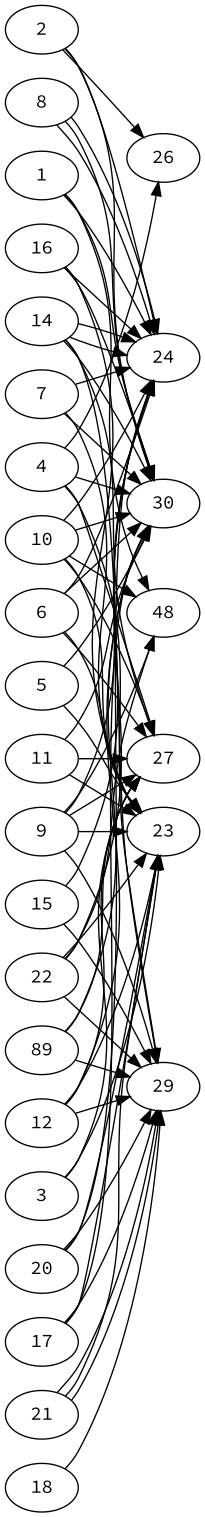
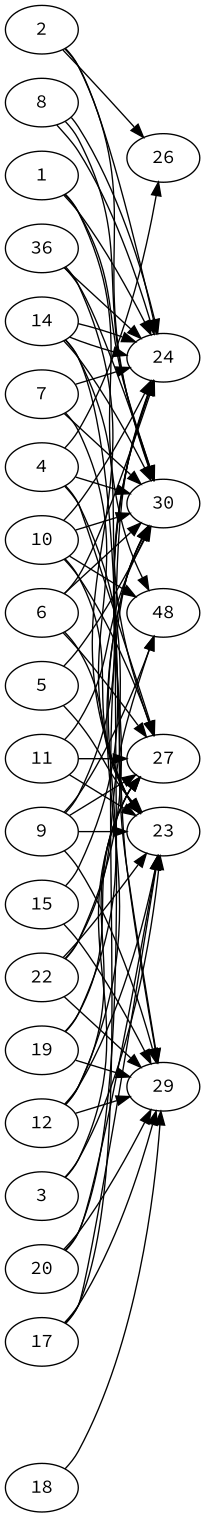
(42, 248) -> (42, 248)
(42, 1050) -> (42, 1050)
(42, 1415) -> none
